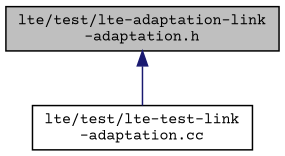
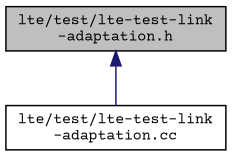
(142, 29) -> (116, 29)
